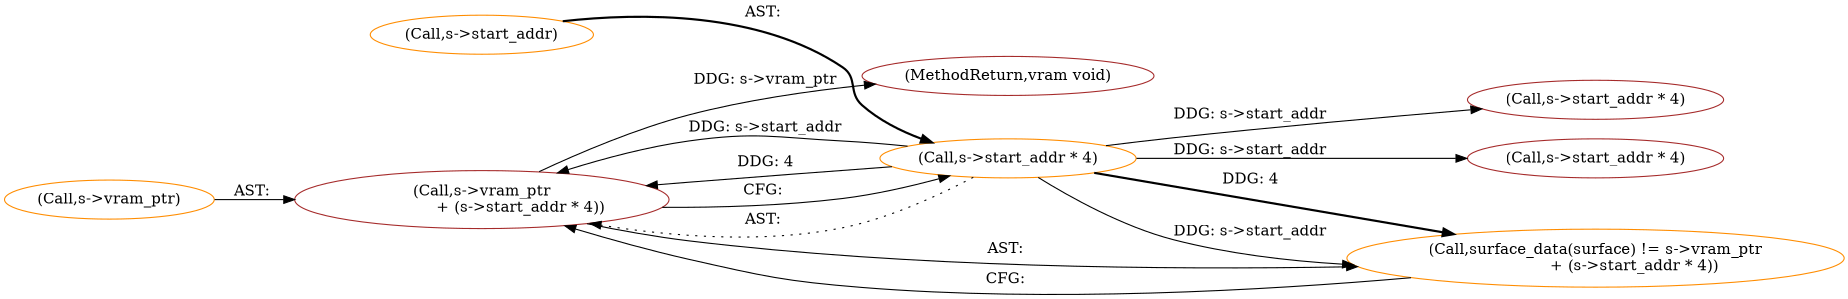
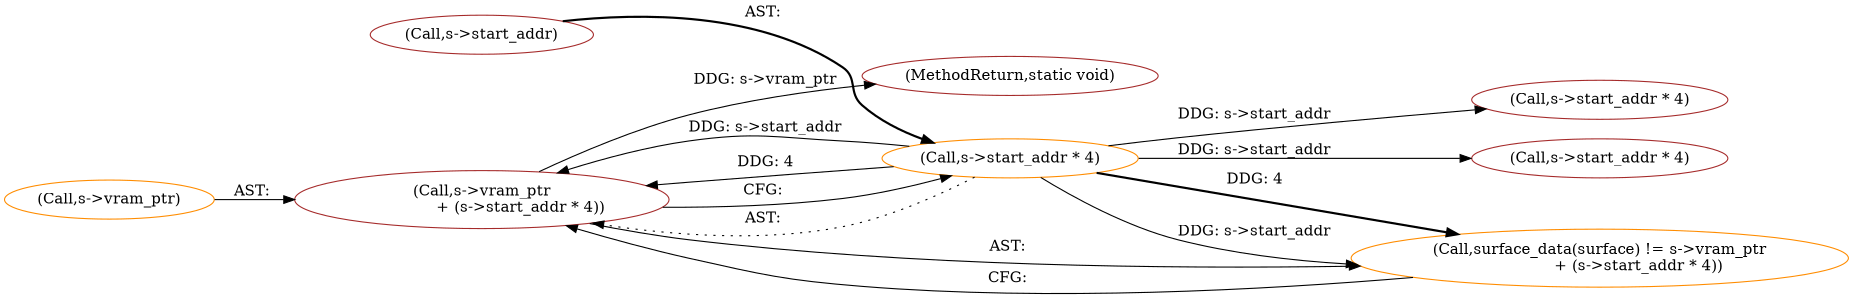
(482, 35) -> (482, 35)
(1008, 76) -> (1010, 76)
